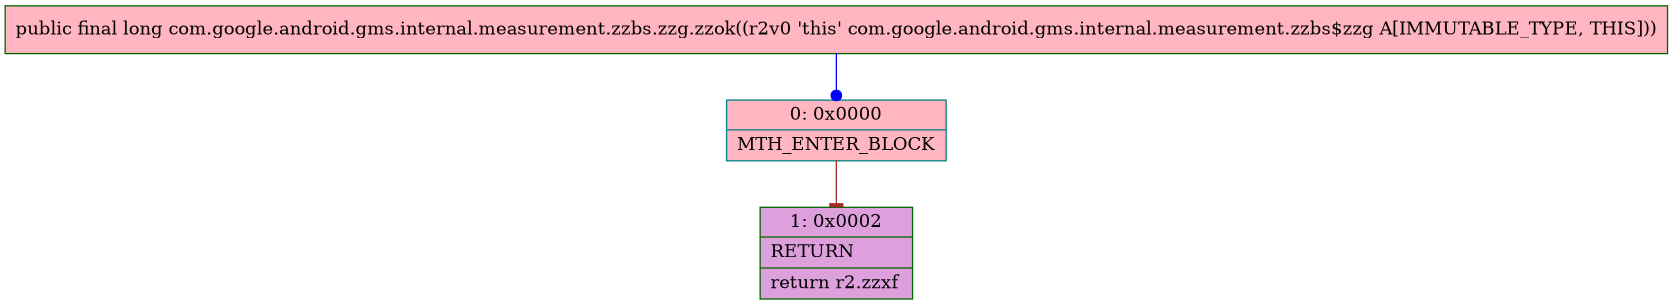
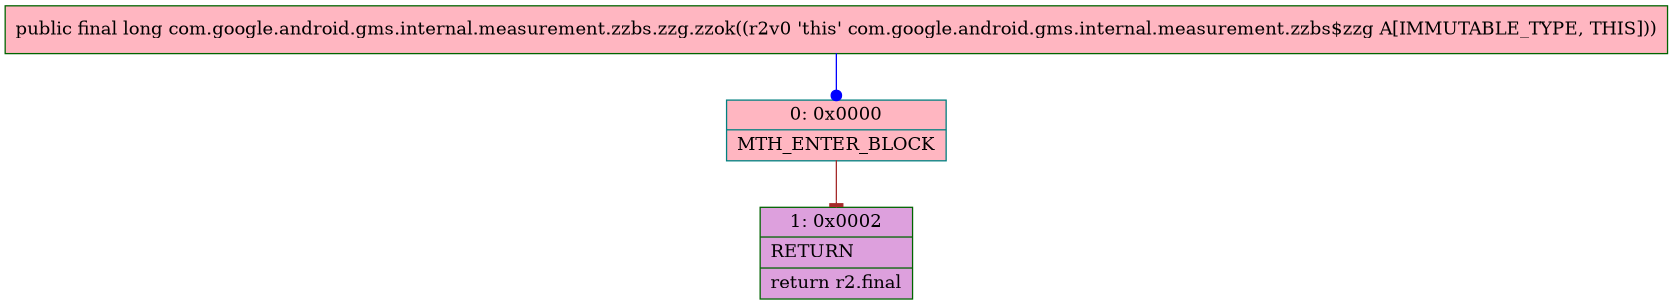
(835, 283) -> (836, 283)
